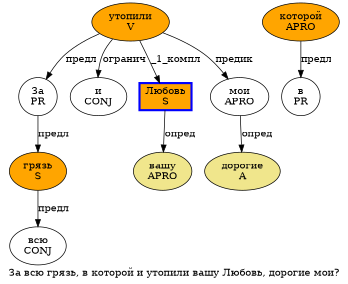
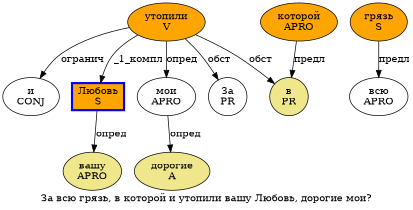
none -> (234, 54)
(81, 59) -> (219, 59)
(234, 59) -> (182, 59)
(301, 97) -> (289, 97)
(38, 130) -> none
(38, 246) -> (379, 97)
